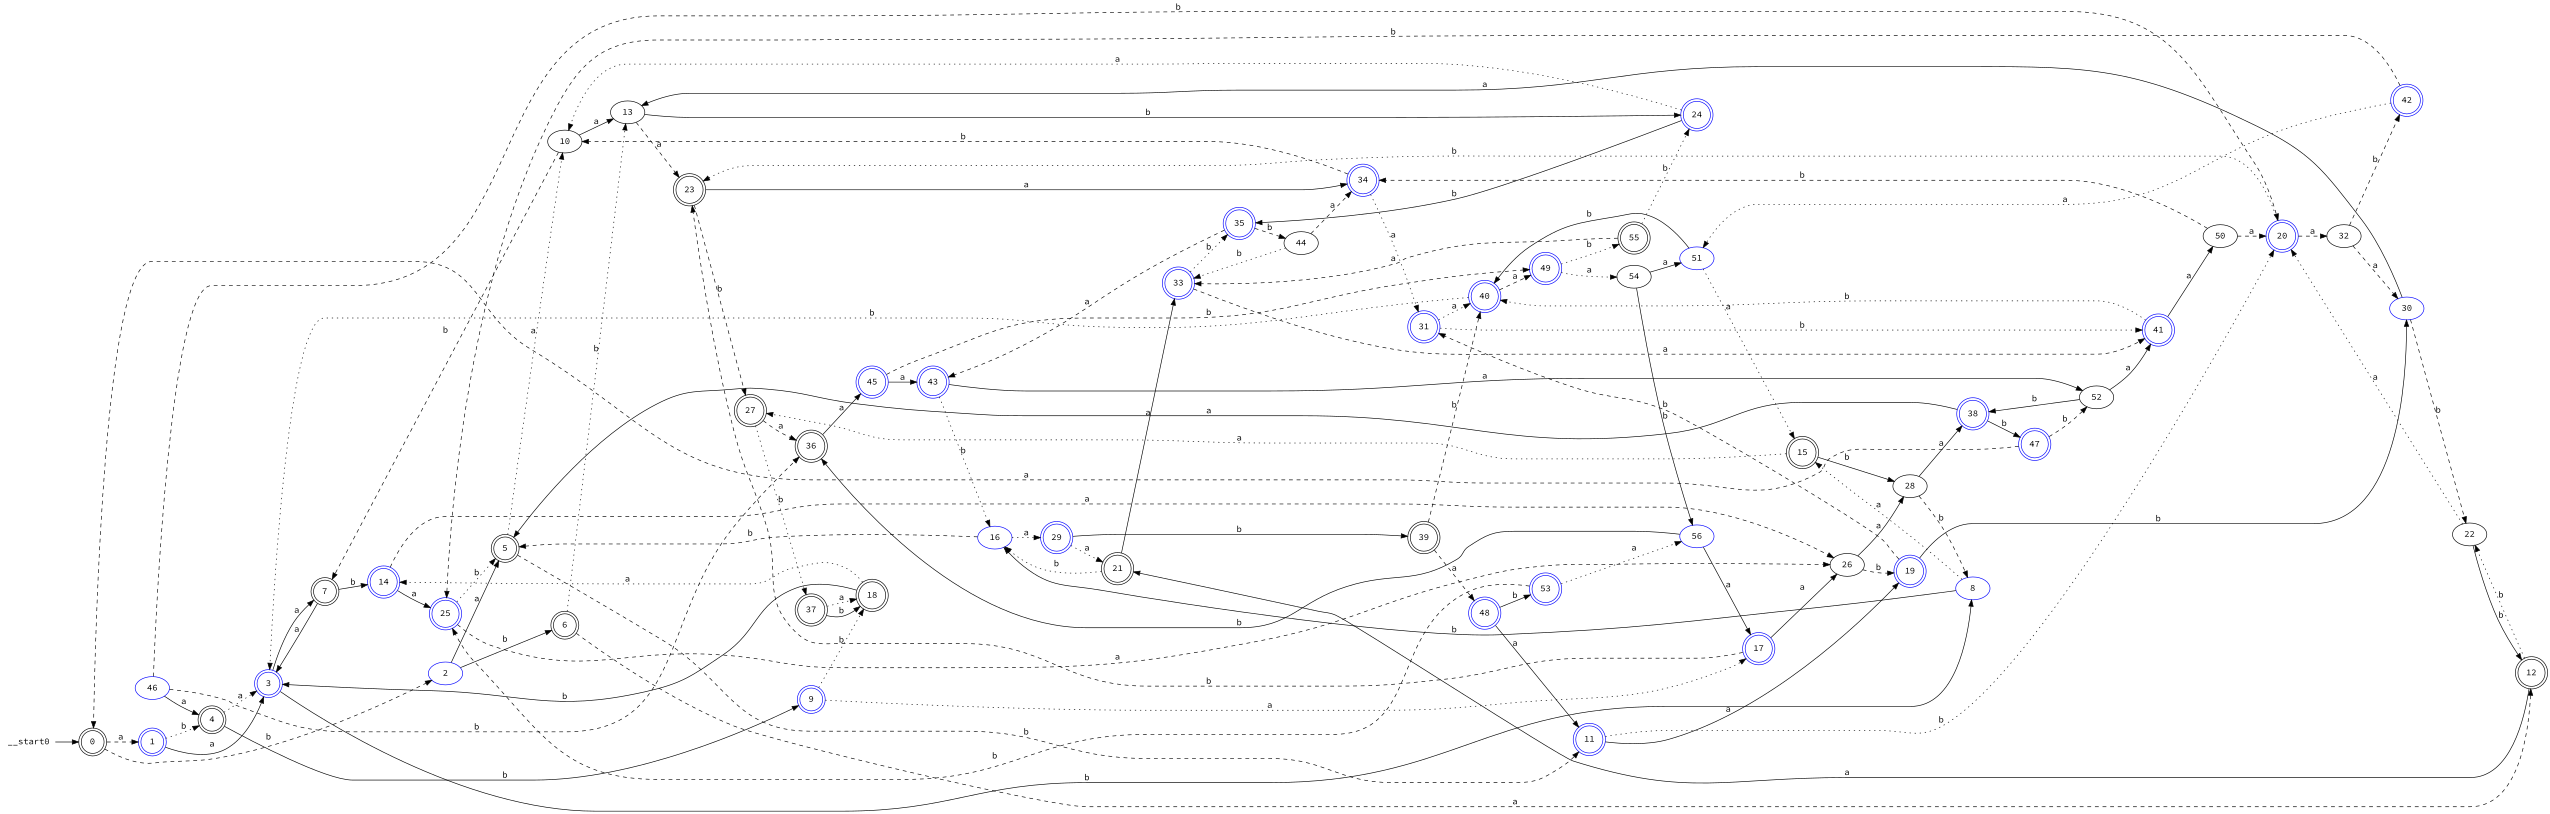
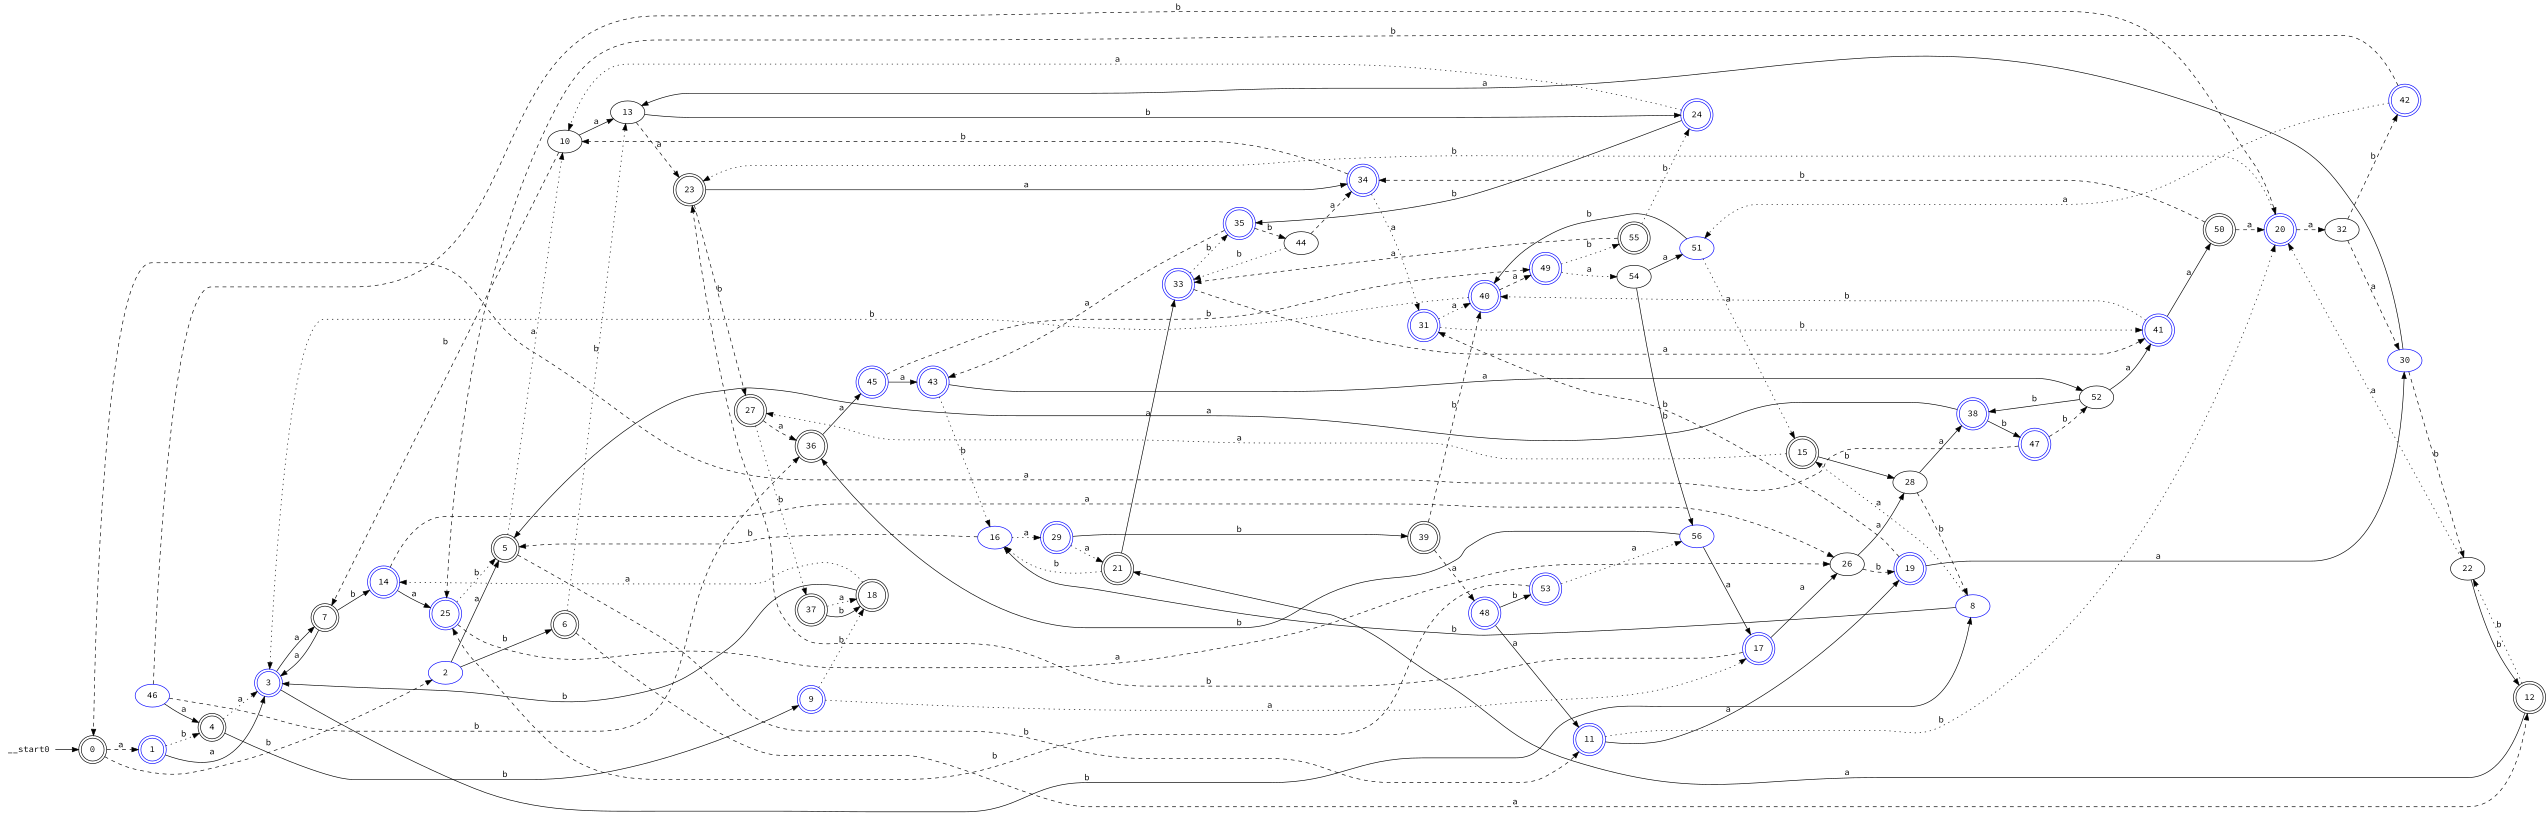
(2220, 236) -> (2219, 230)
(2158, 519) -> (2158, 556)
